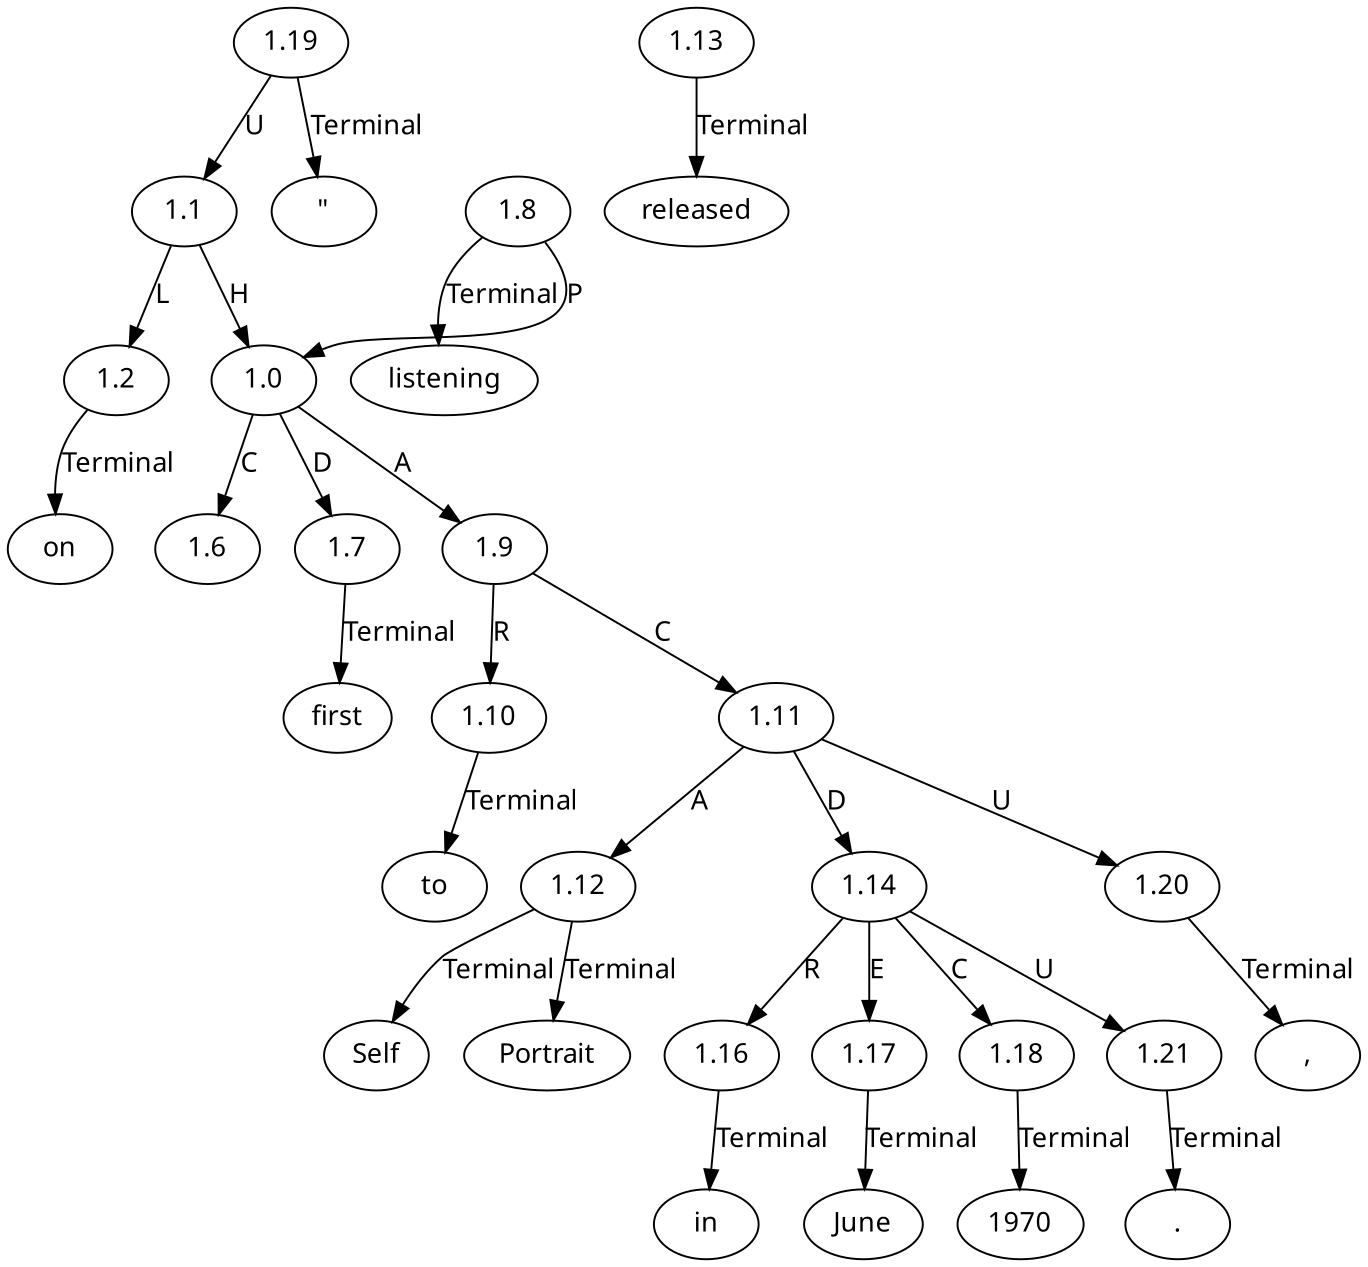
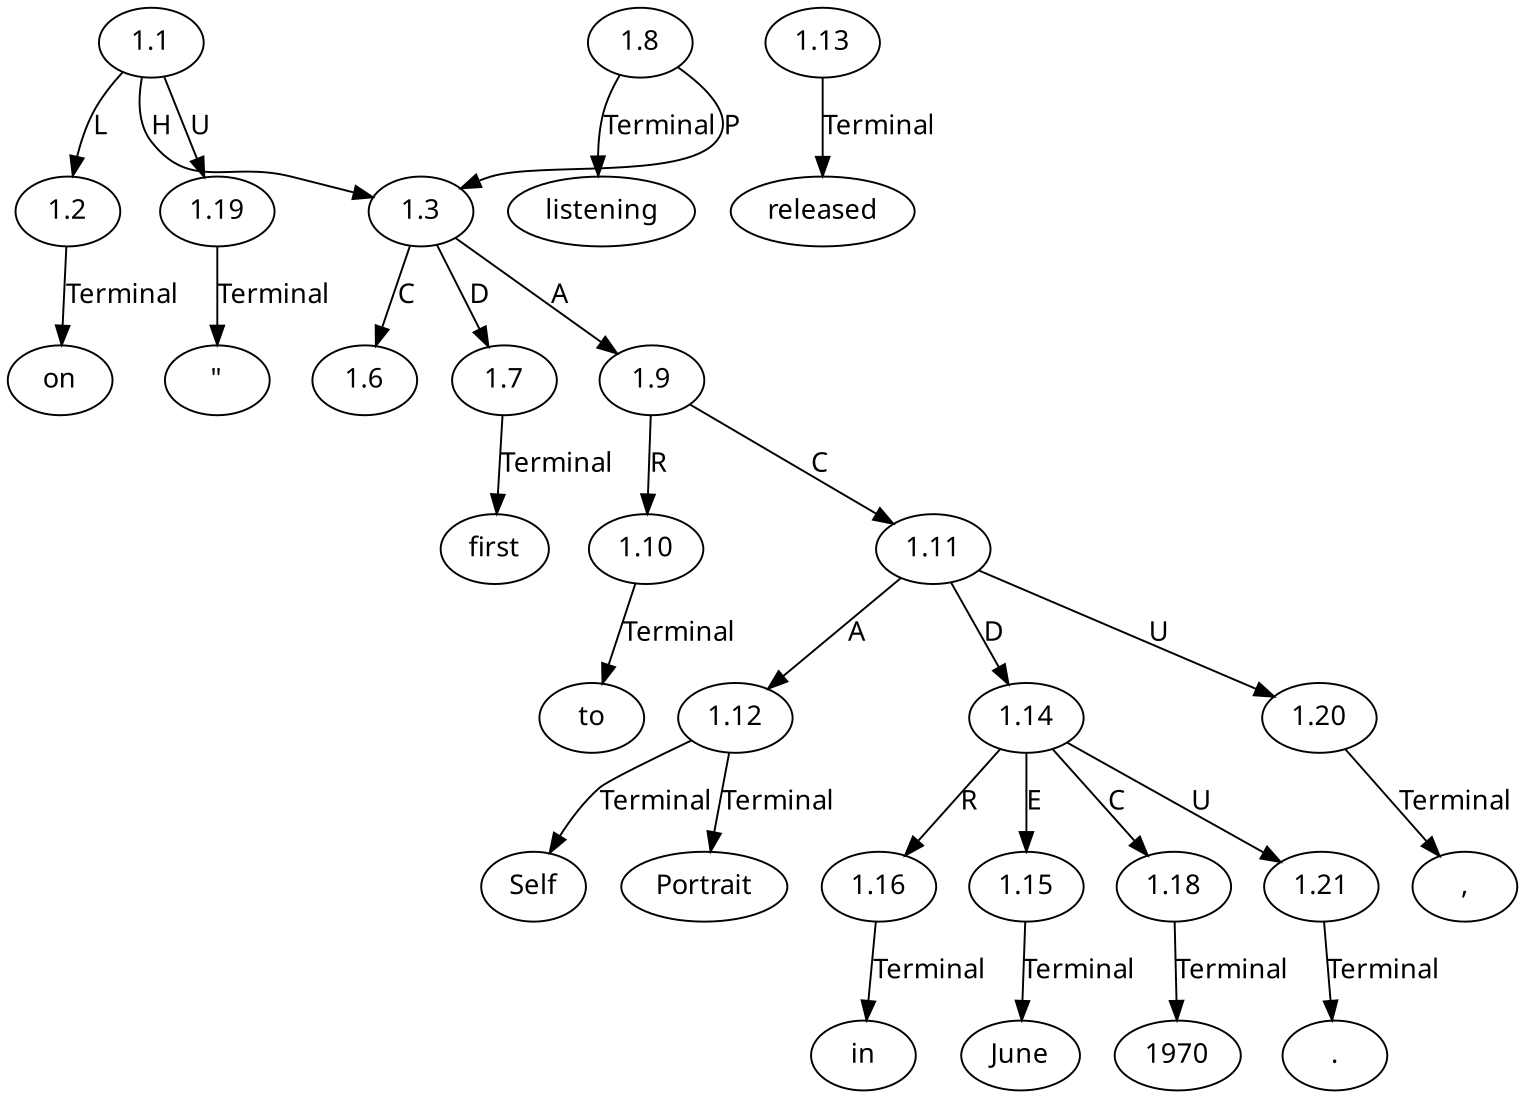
(243, 119) -> (181, 118)
(264, 380) -> (421, 211)
(869, 1056) -> (1026, 887)
